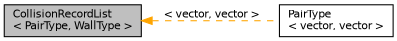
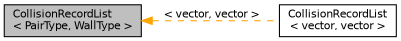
(336, 21) -> (338, 21)
